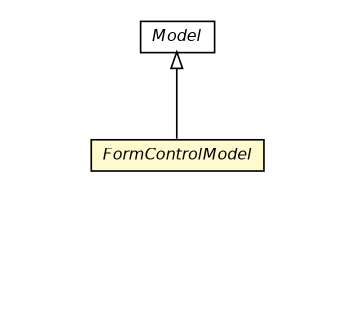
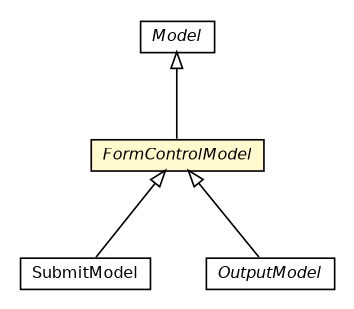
none -> (85, 273)
none -> (271, 273)
